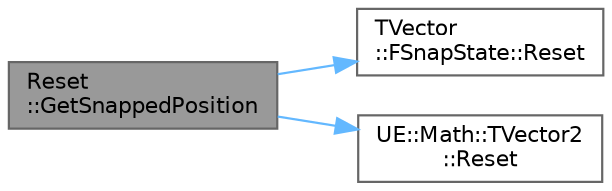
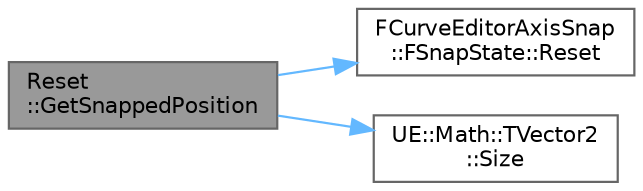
(480, 42) -> (496, 42)
(480, 149) -> (496, 149)
